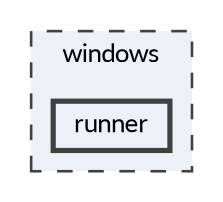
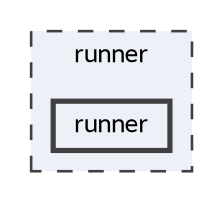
(112, 56) -> (112, 56)
